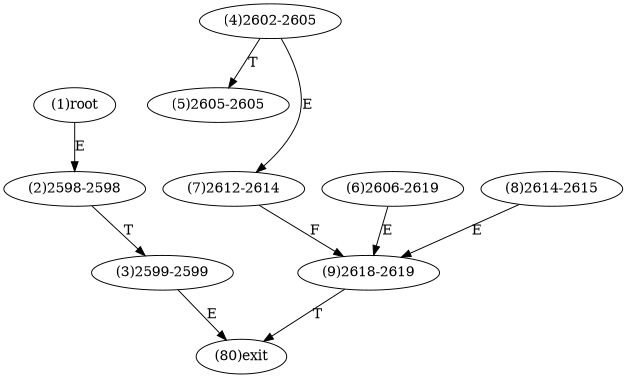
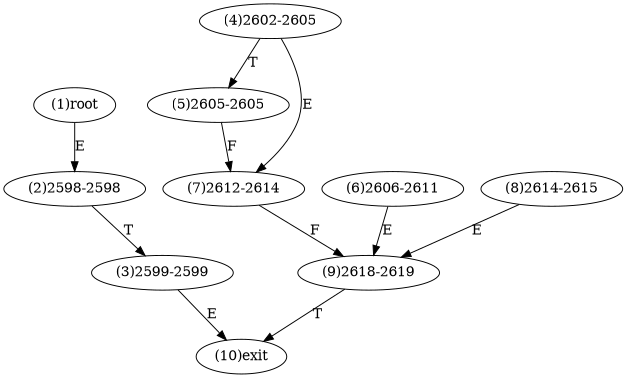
none -> (225, 142)
(393, 189) -> (393, 189)
(241, 357) -> (241, 357)
